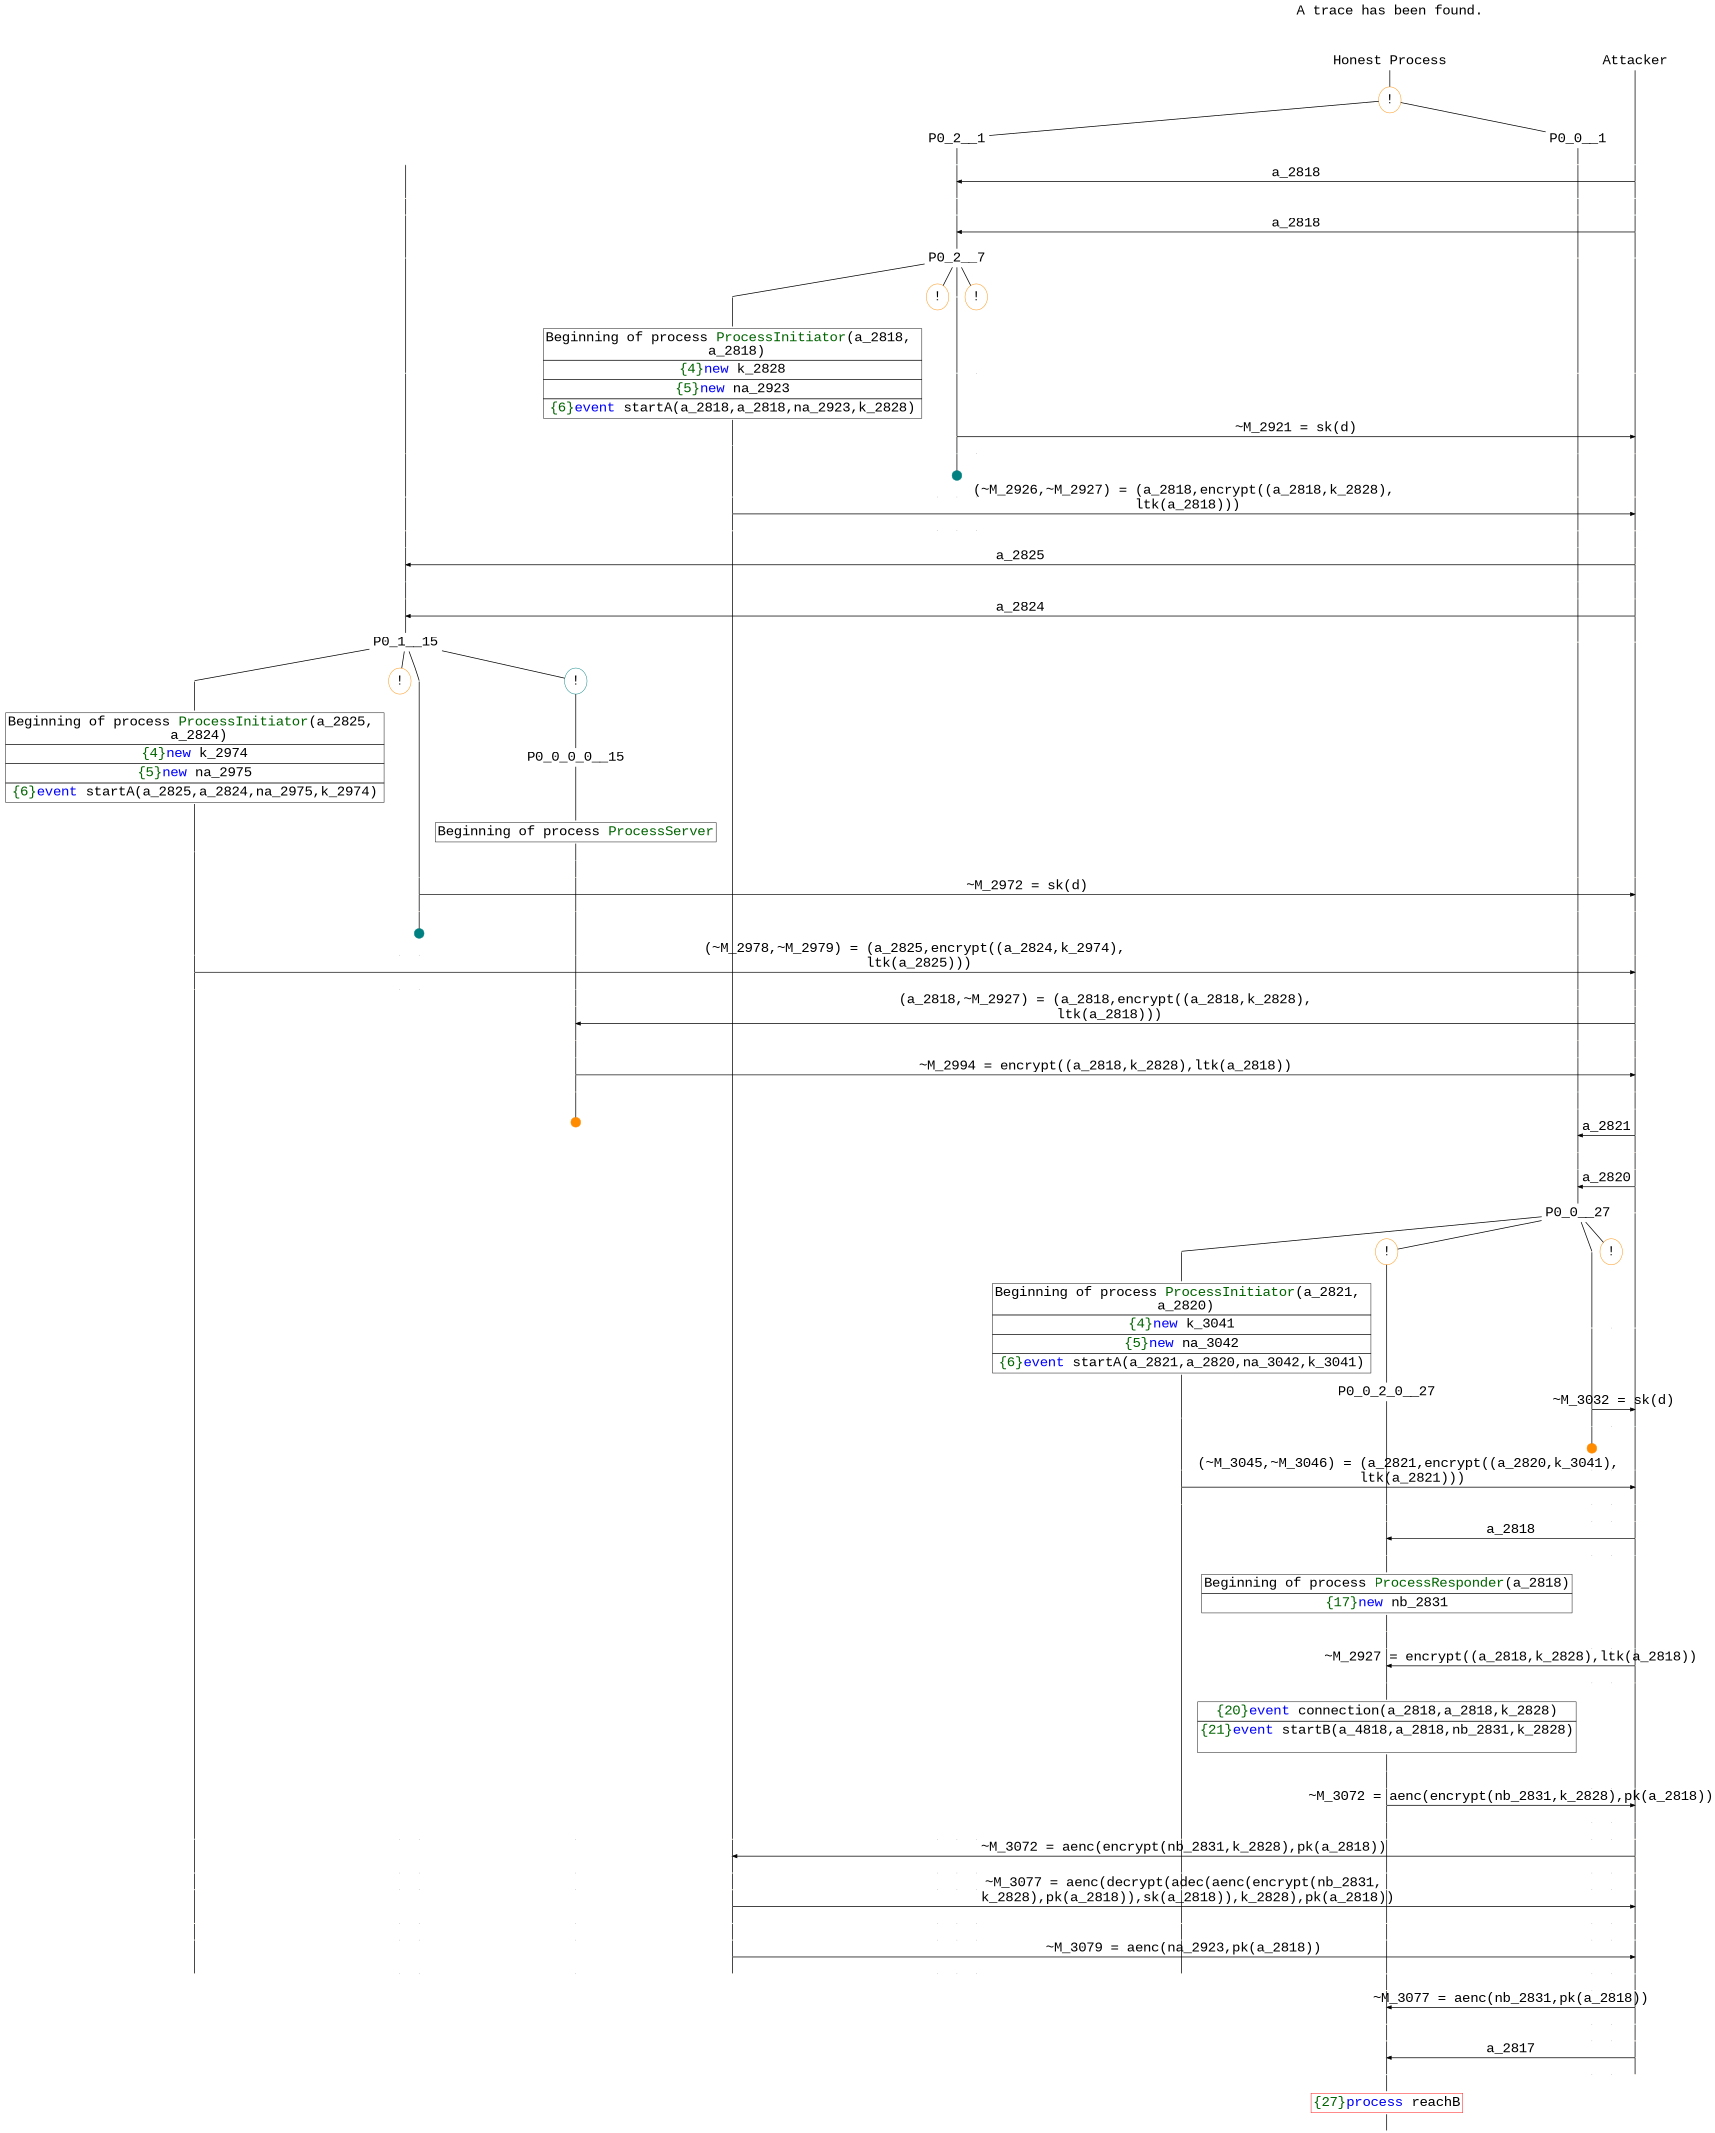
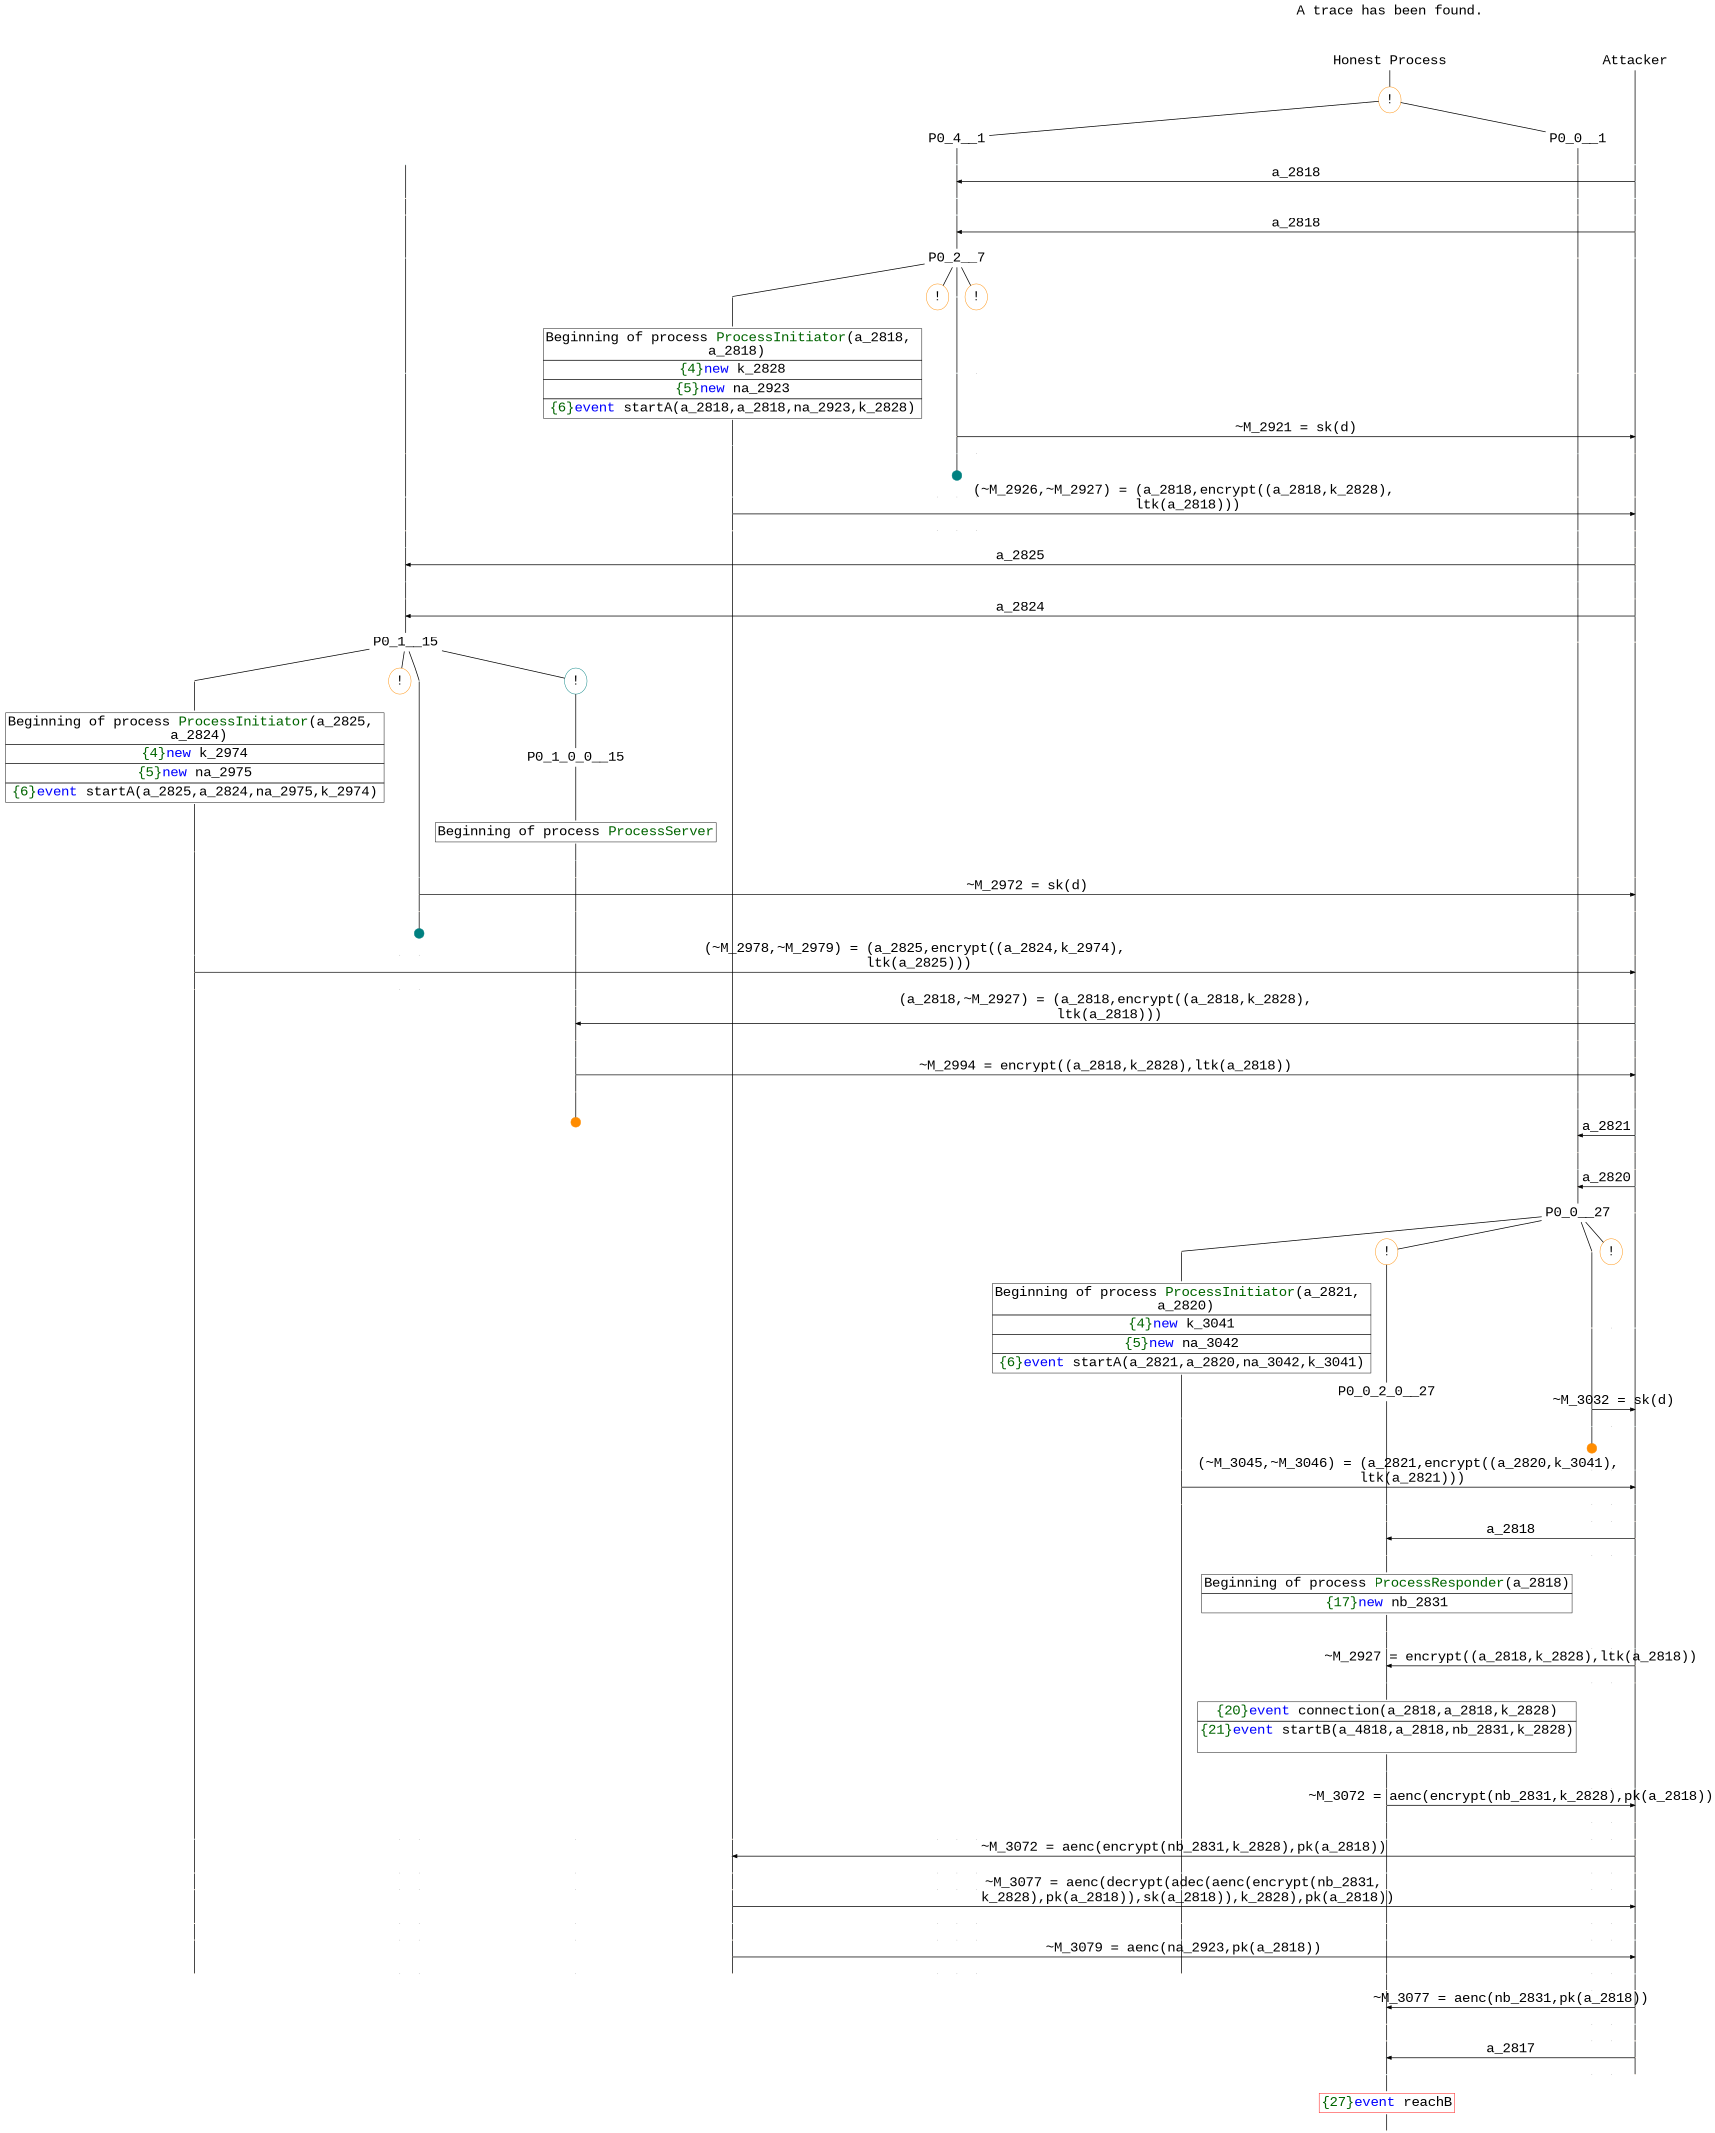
(957, 139) -> (957, 139)
(576, 757) -> (576, 757)
(1375, 2102) -> (1375, 2102)
